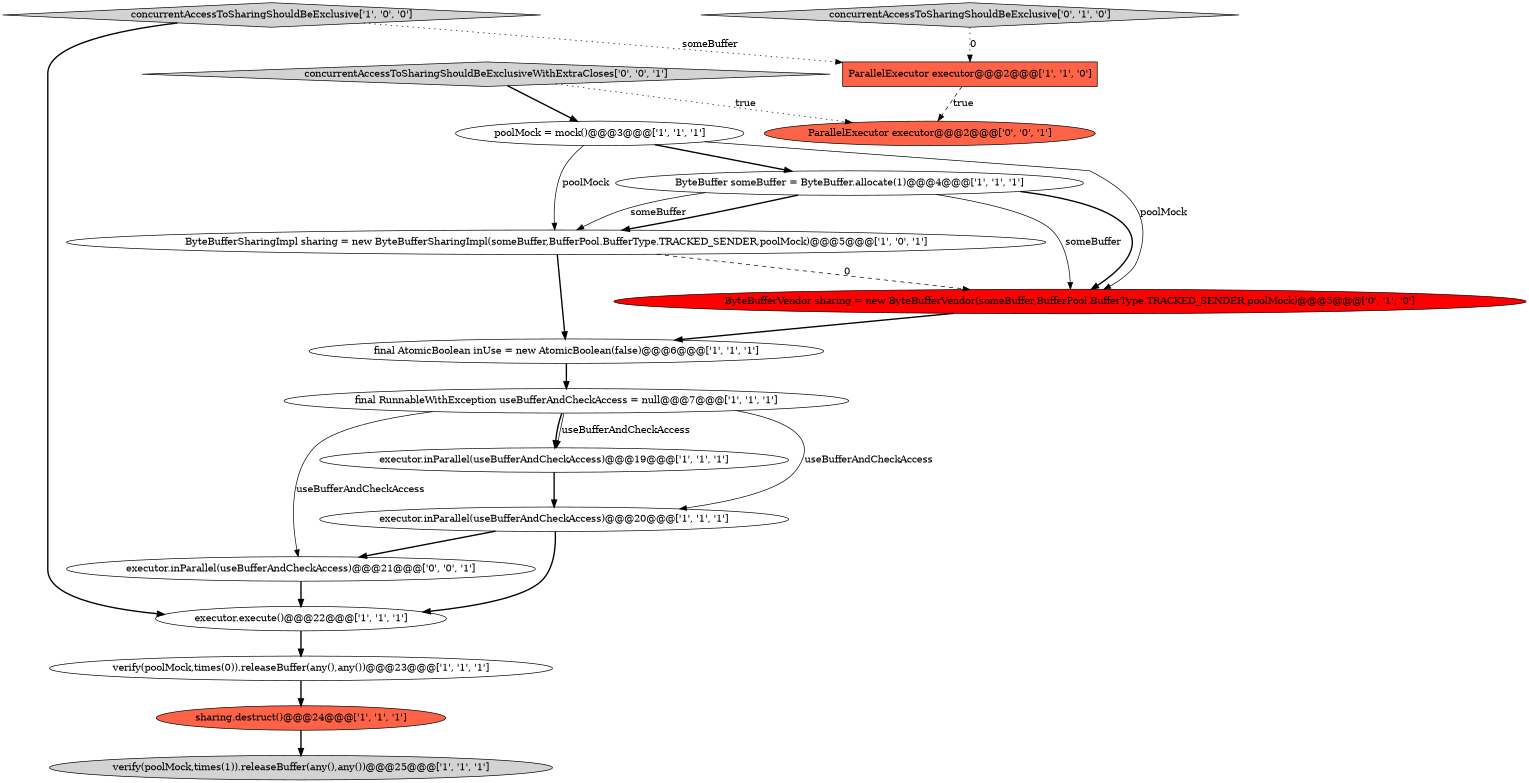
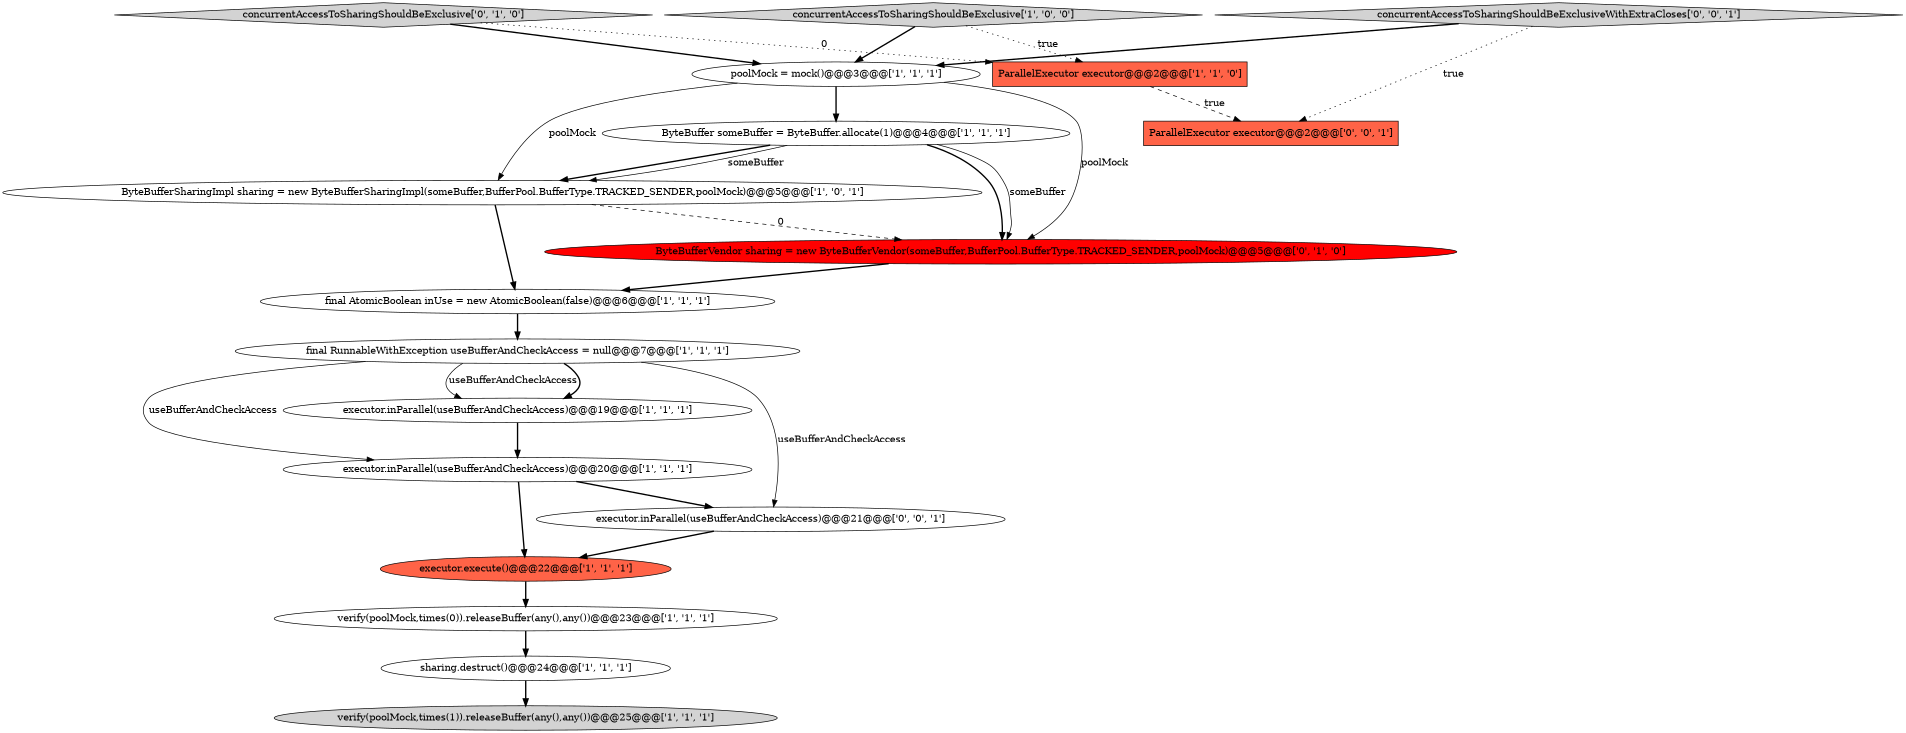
none -> (602, 44)
(710, 45) -> (1048, 45)
(930, 133) -> (1271, 133)
(48, 311) -> (888, 42)
(301, 619) -> (526, 569)
(301, 718) -> (526, 668)
